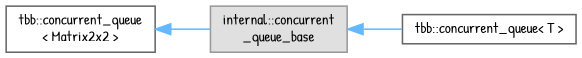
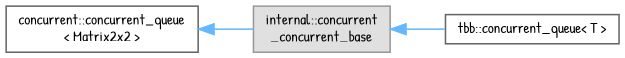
(81, 29) -> (102, 29)
(279, 29) -> (322, 29)
